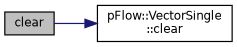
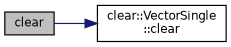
(165, 23) -> (162, 23)
